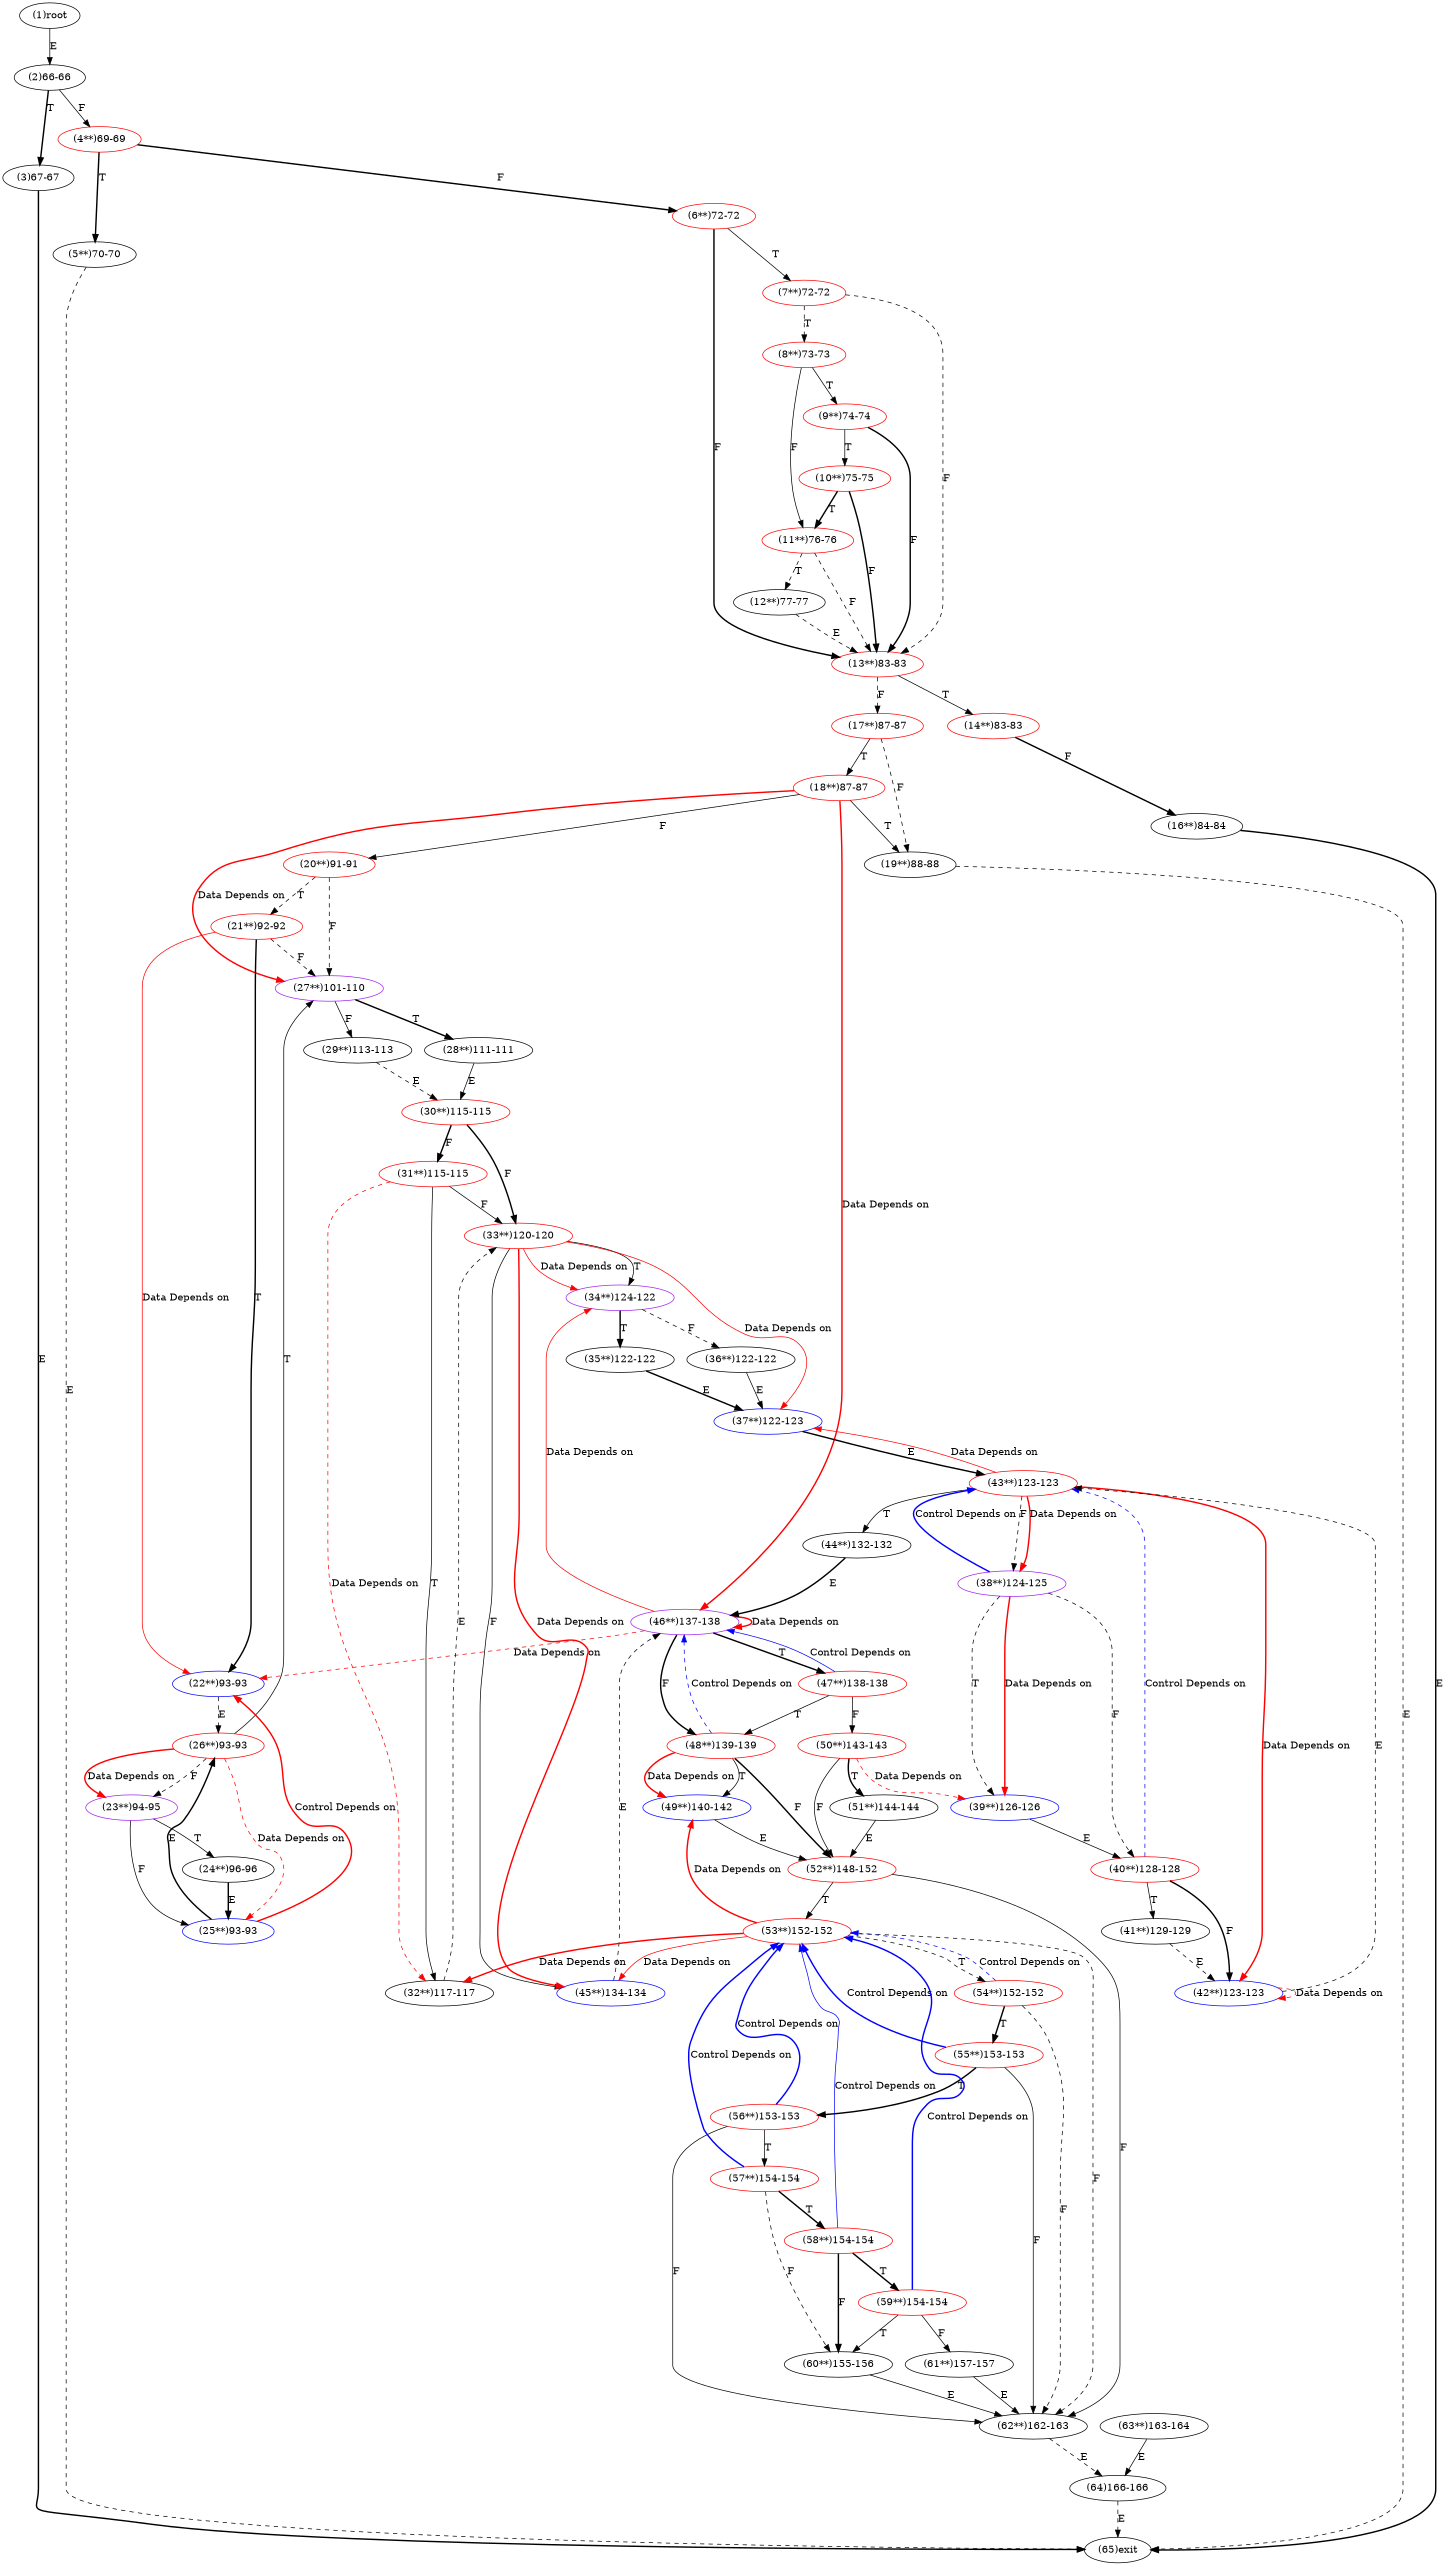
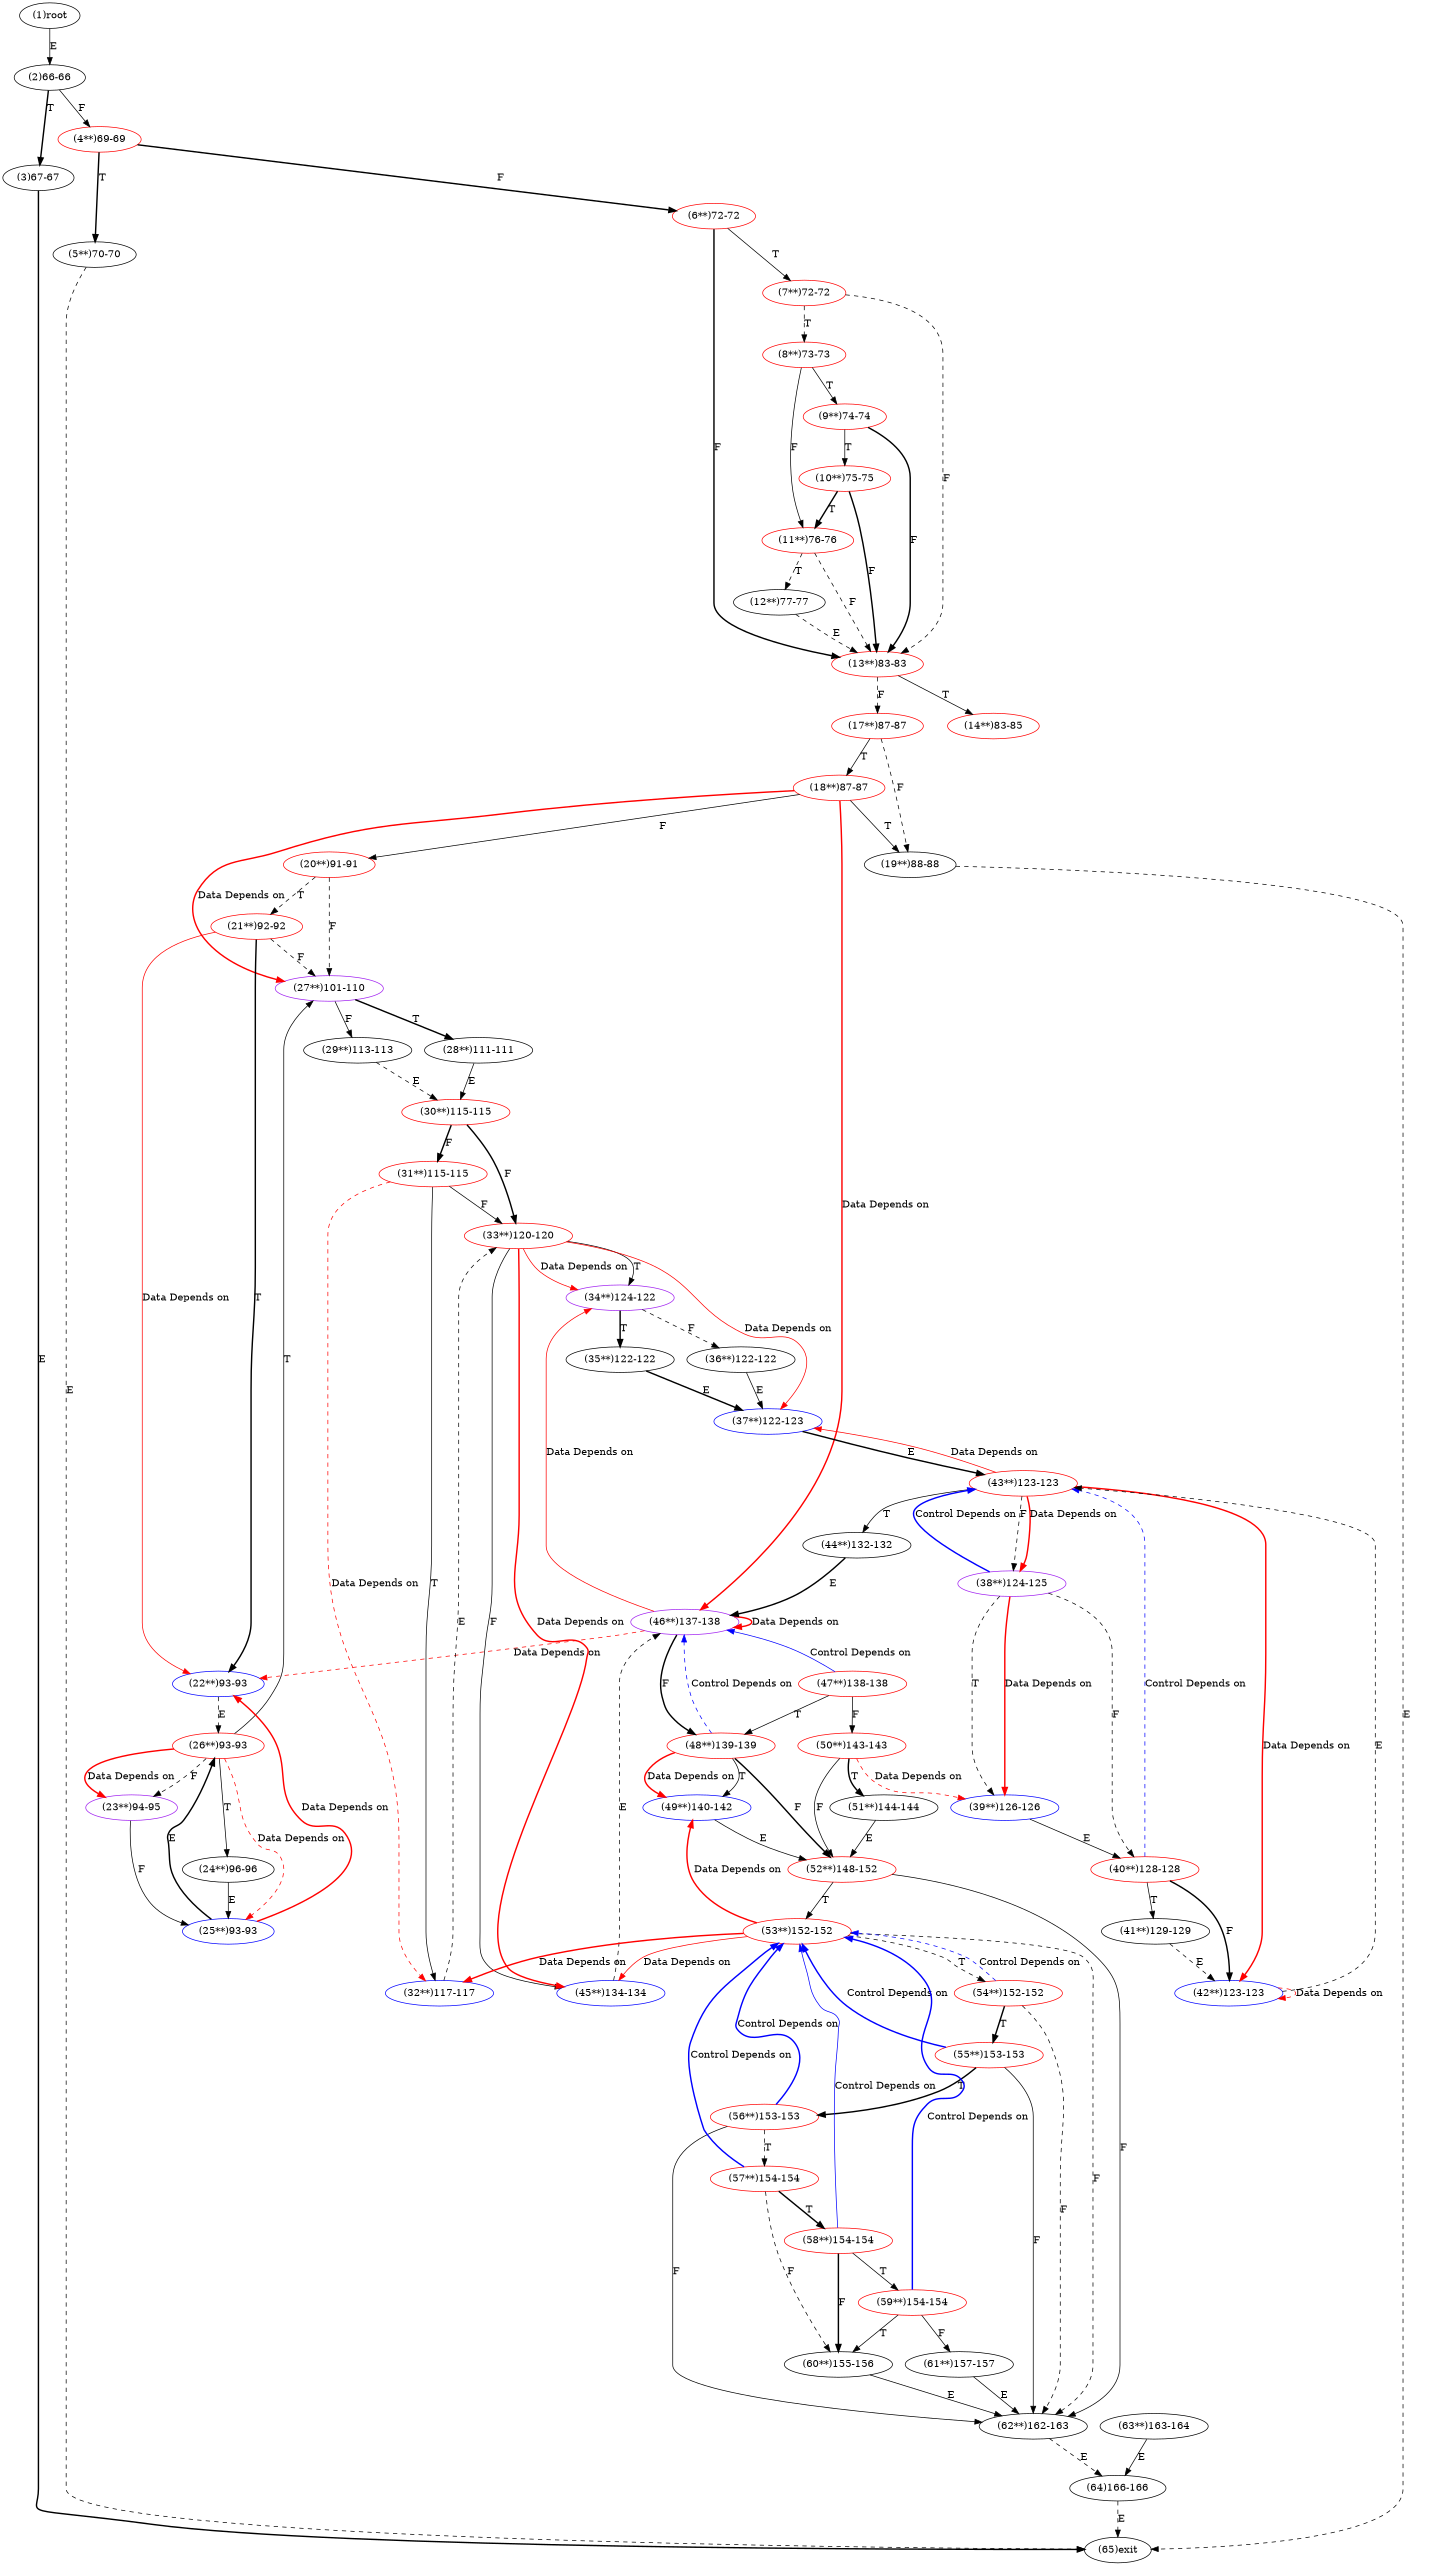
(993, 726) -> (993, 726)
(1197, 826) -> none
(765, 1652) -> none
(345, 1808) -> (345, 1808)
(182, 1835) -> (223, 1804)
(228, 1897) -> (228, 1897)
(440, 1993) -> (440, 1993)
(764, 2144) -> (764, 2144)
(872, 2269) -> (872, 2269)
